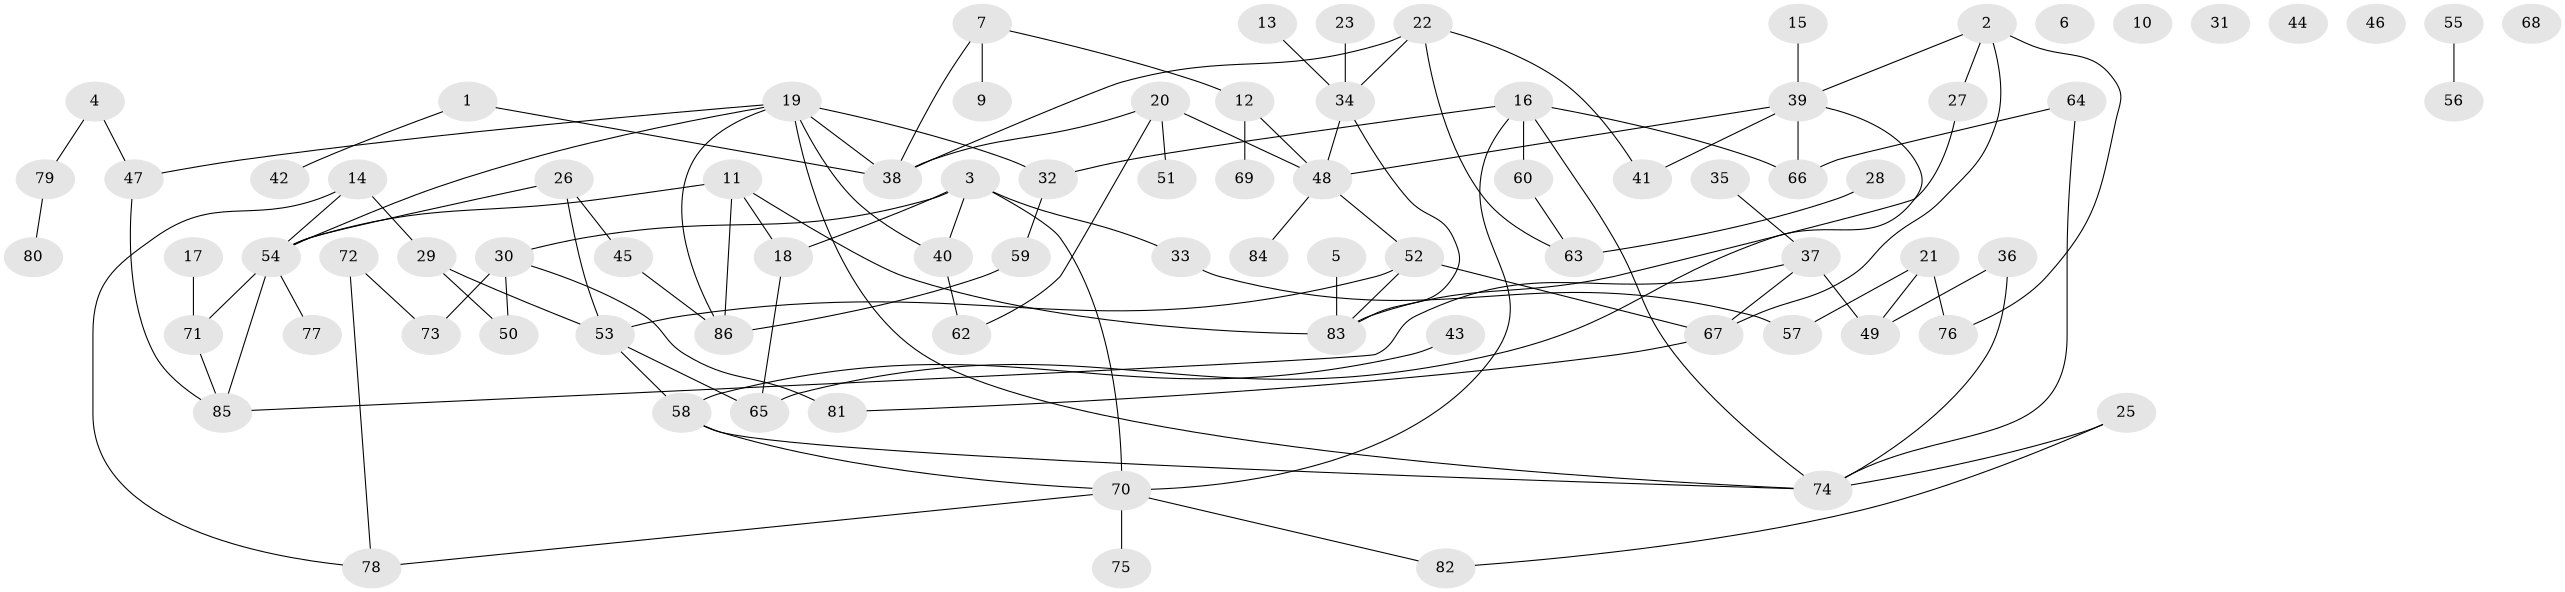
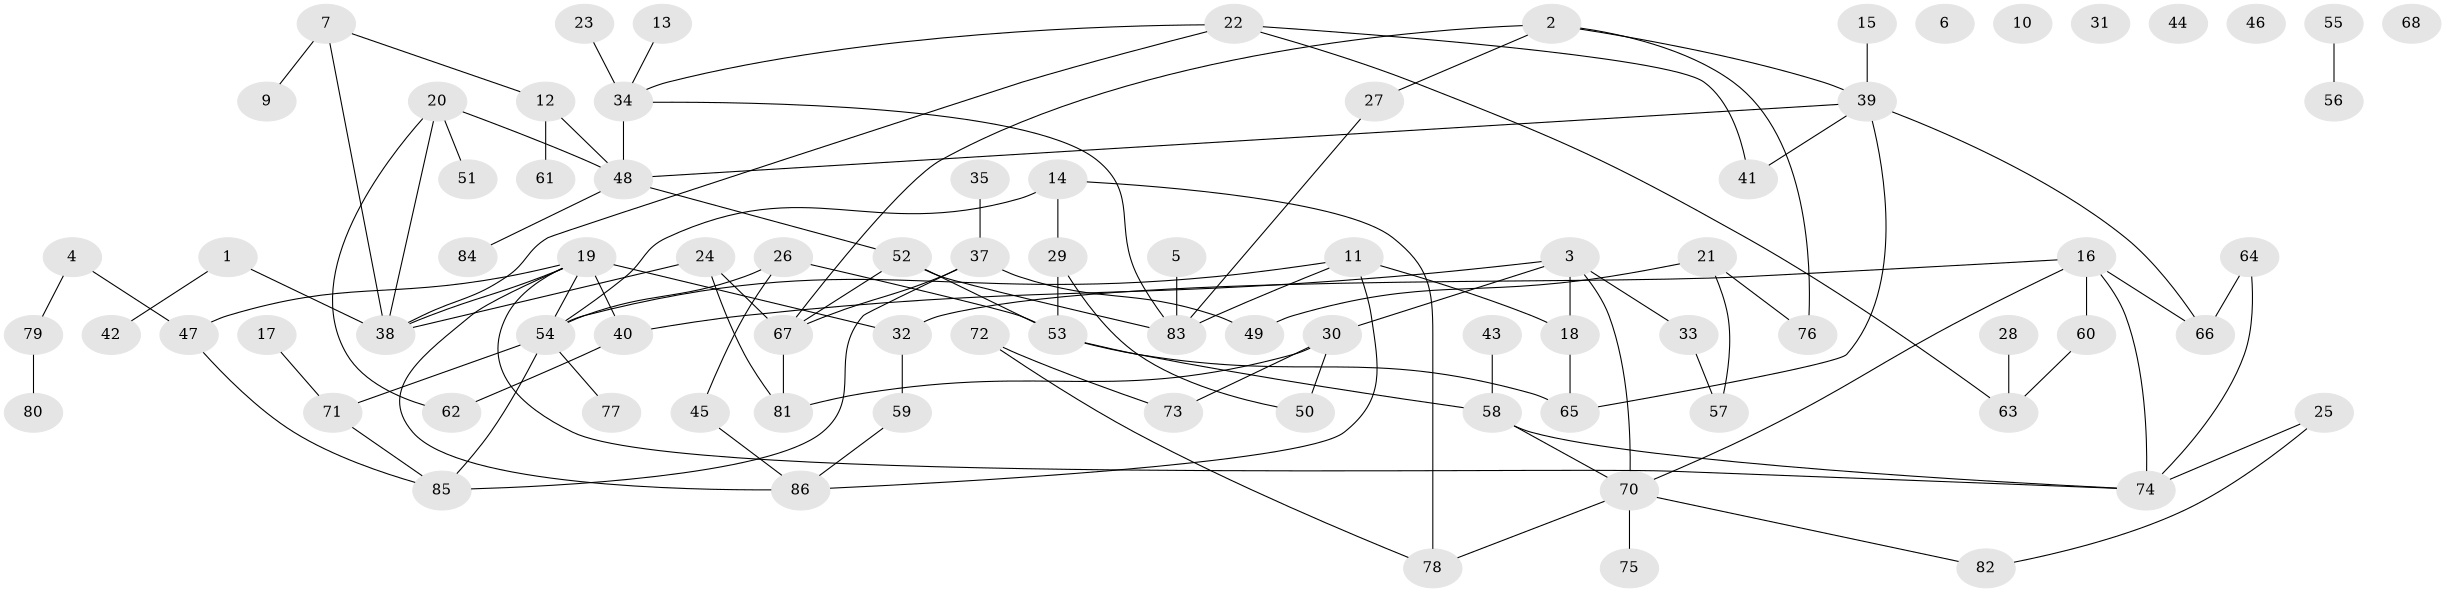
(1245, 179) -> (546, 179)
none -> (706, 257)
(2008, 257) -> none
